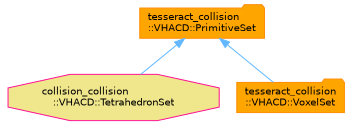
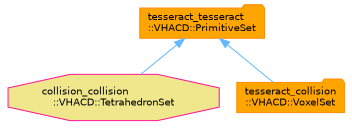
(202, 23) -> (202, 23)
